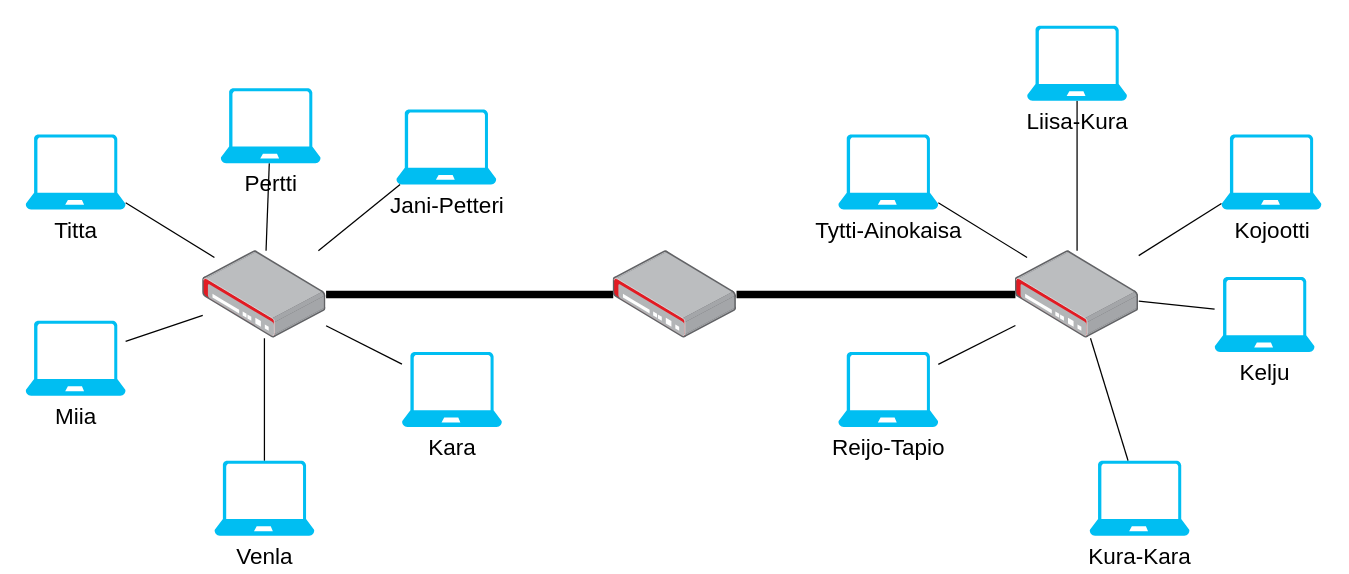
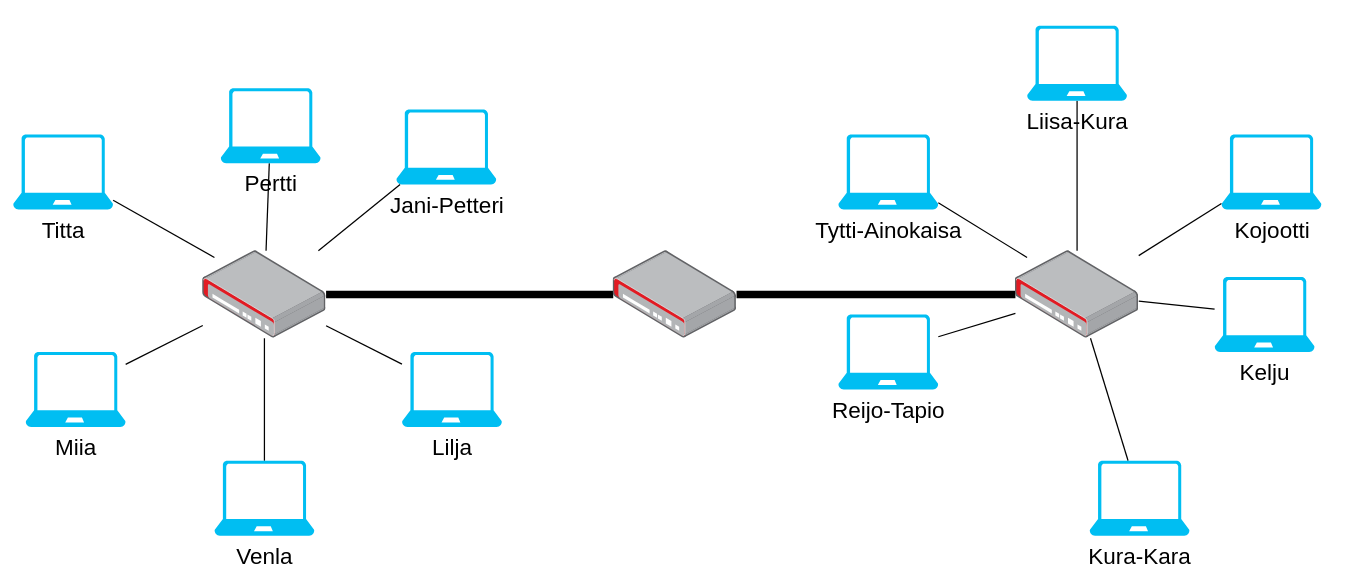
(76, 172) -> (63, 172)
(76, 358) -> (76, 389)
(888, 389) -> (888, 352)
(453, 445) -> (453, 445)
